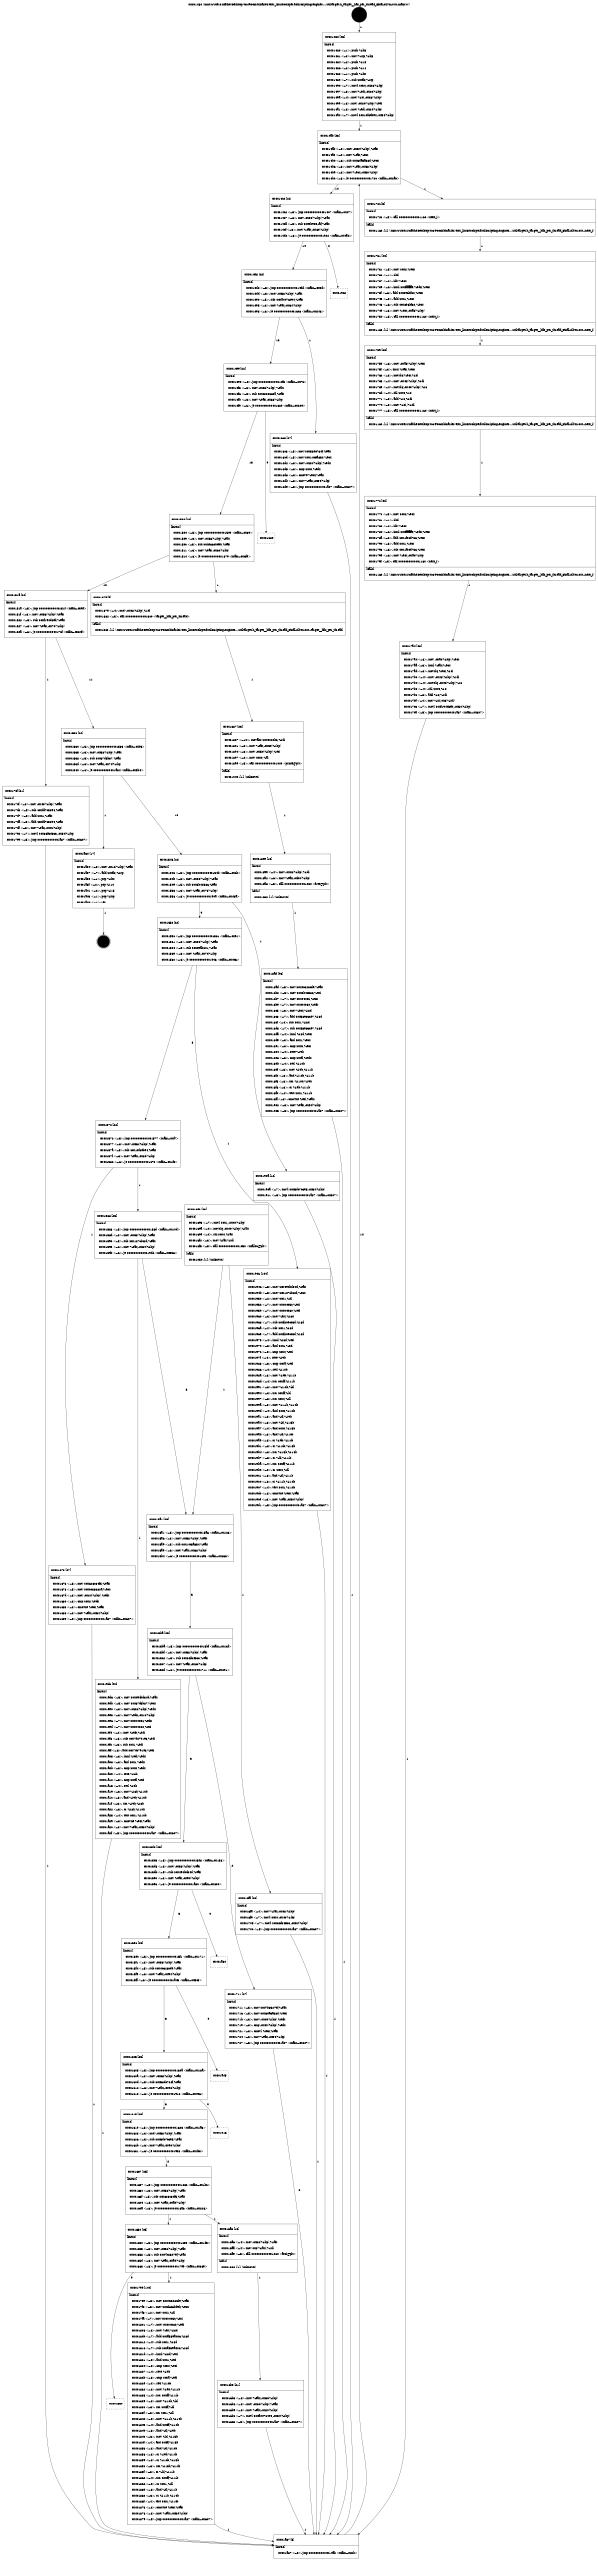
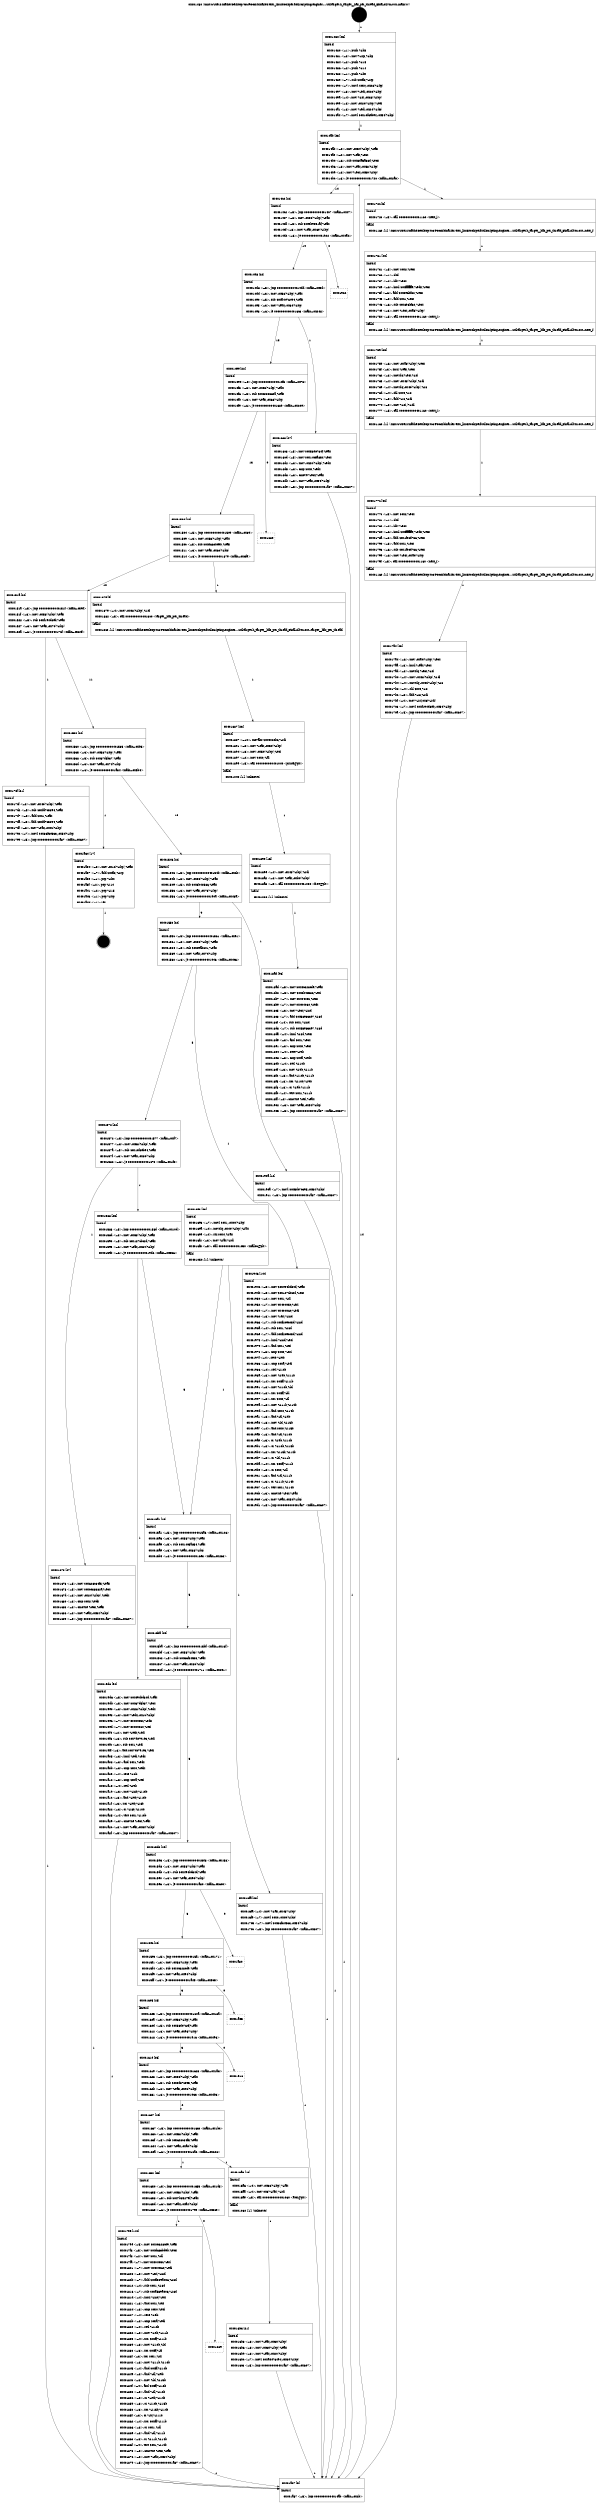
(268, 2019) -> none
